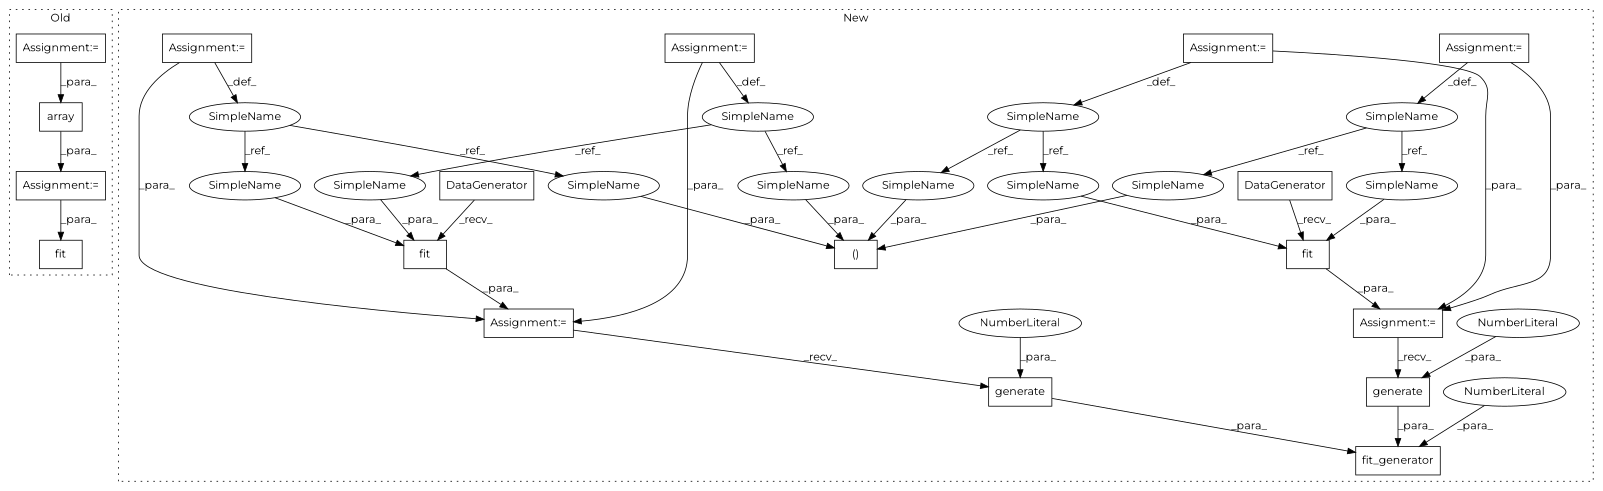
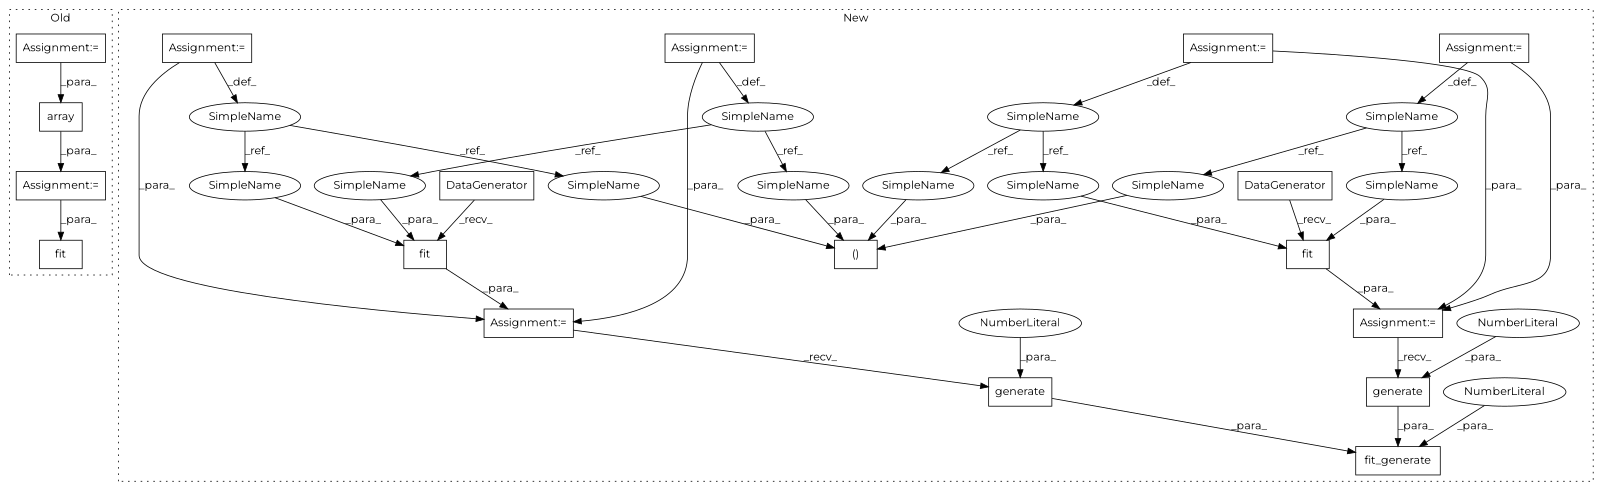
(1398, 461) -> (1398, 461)
